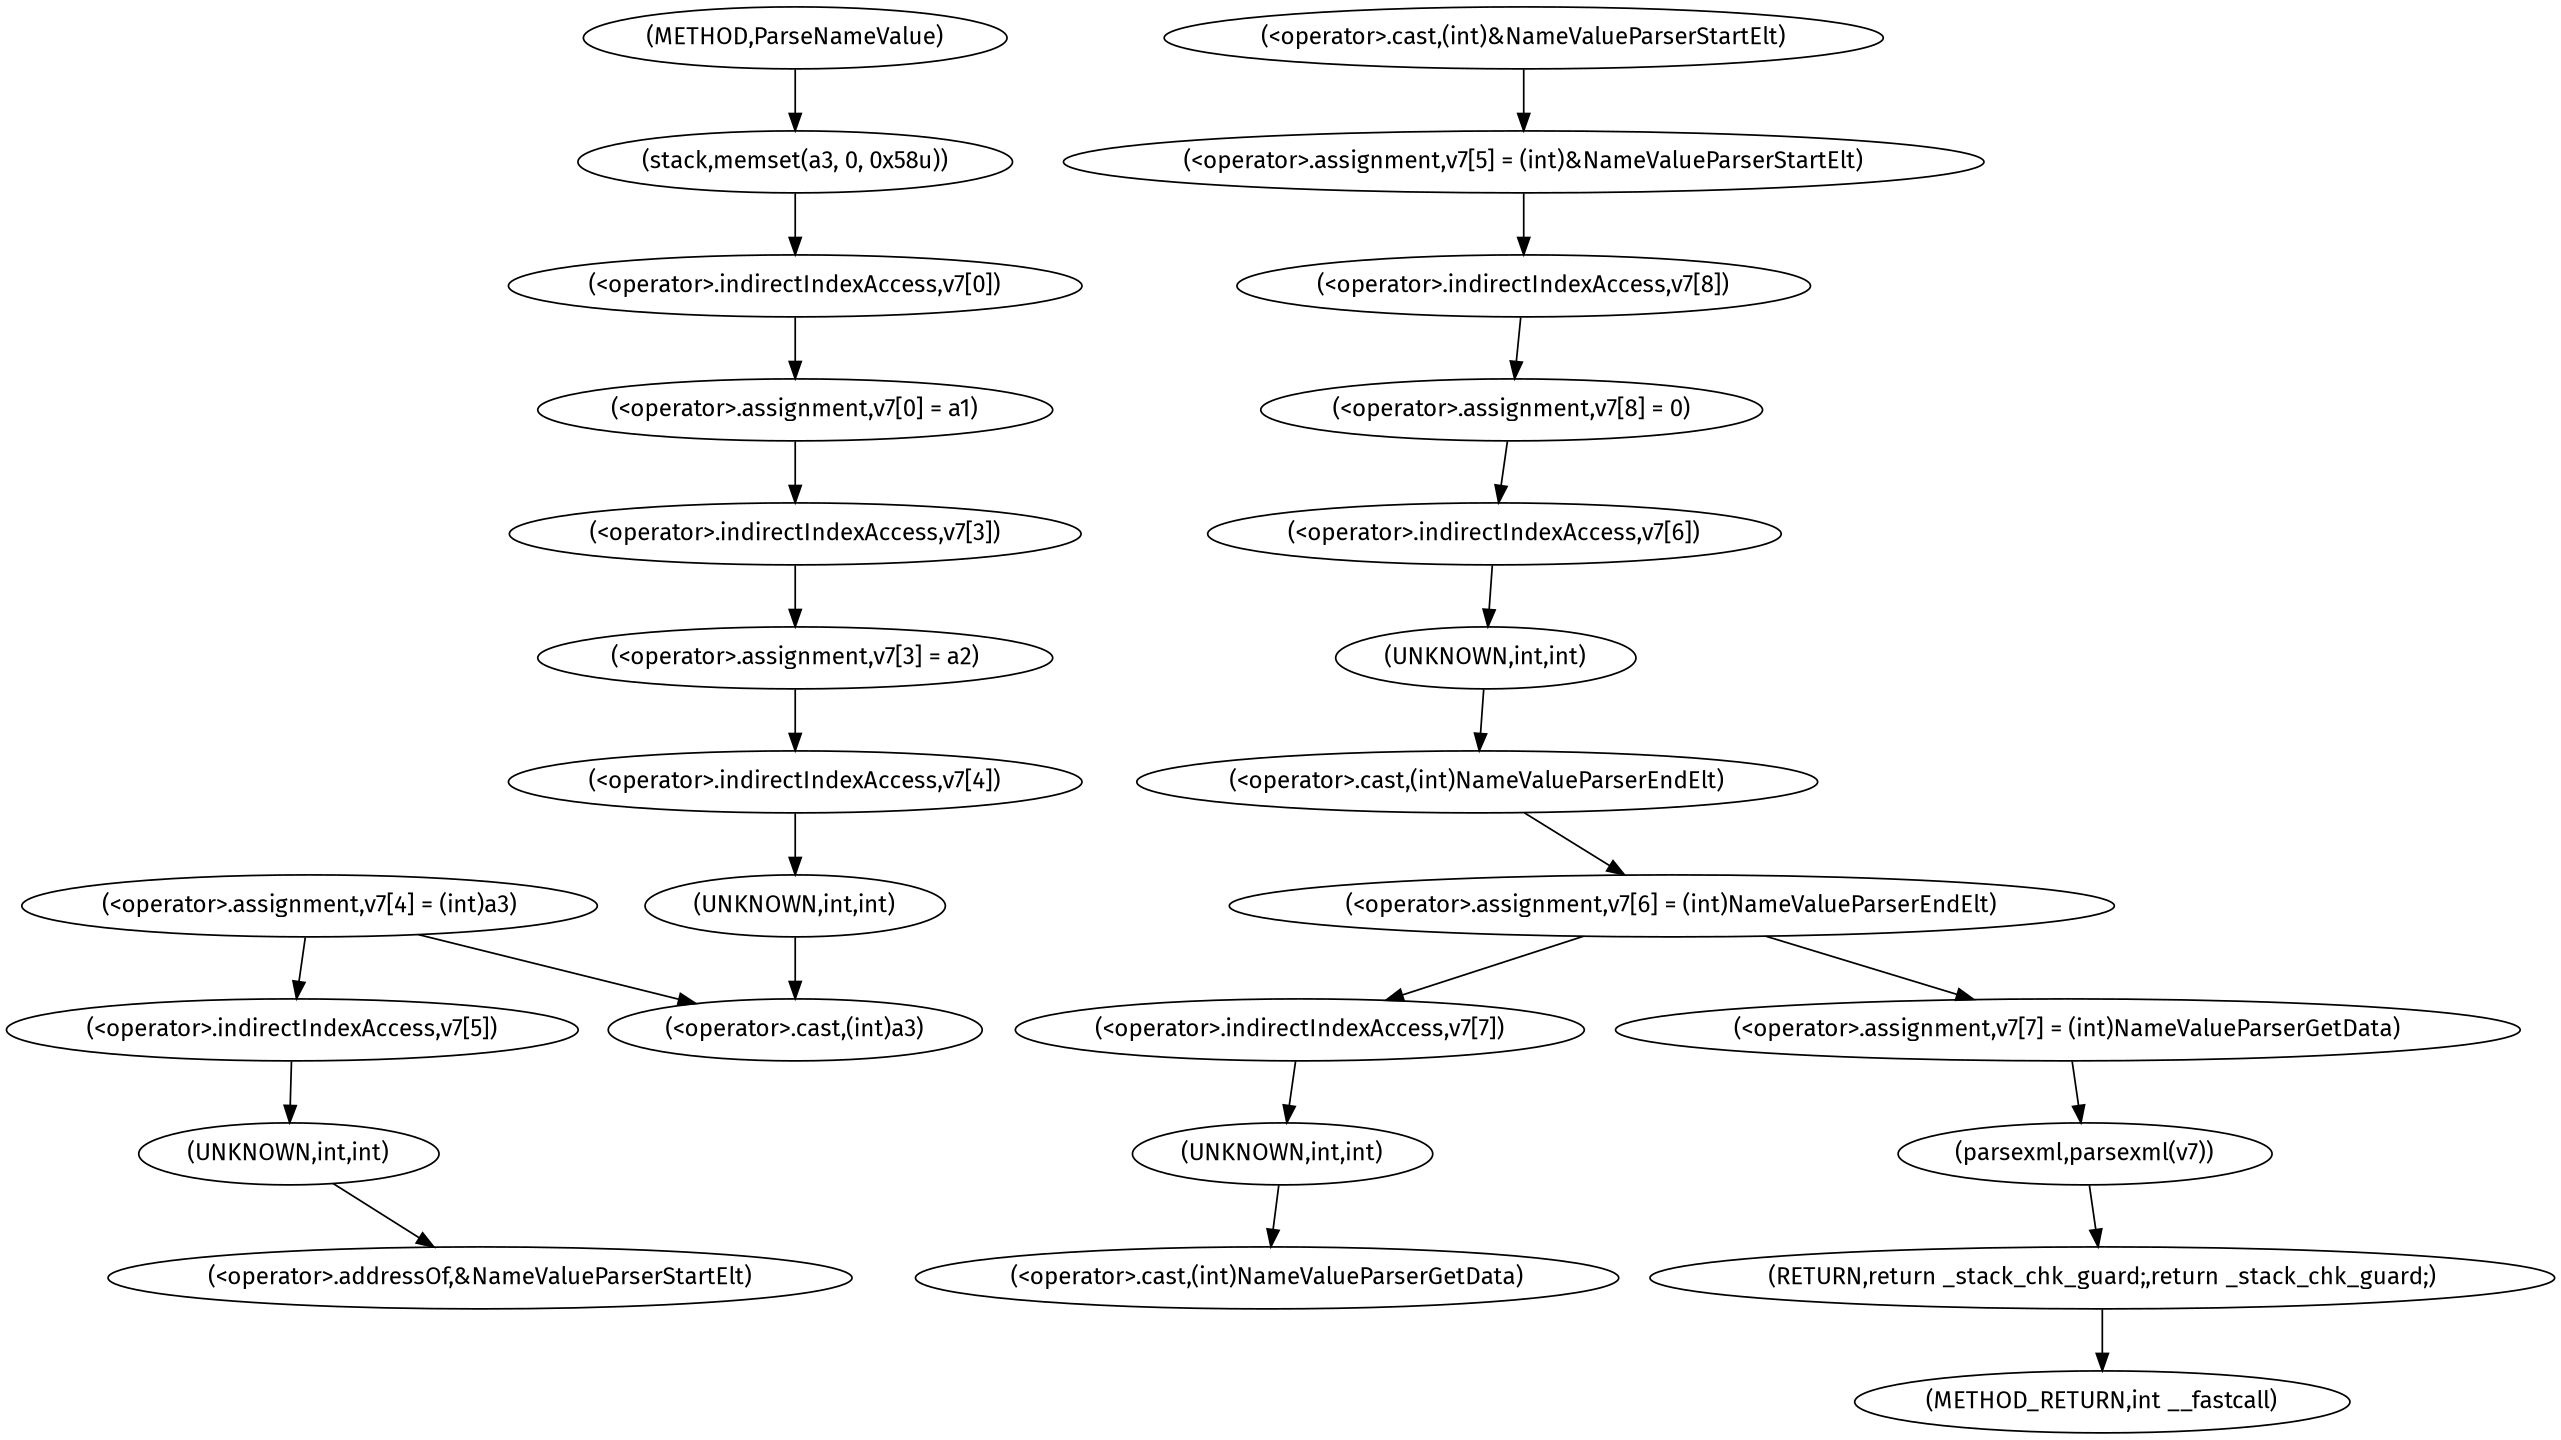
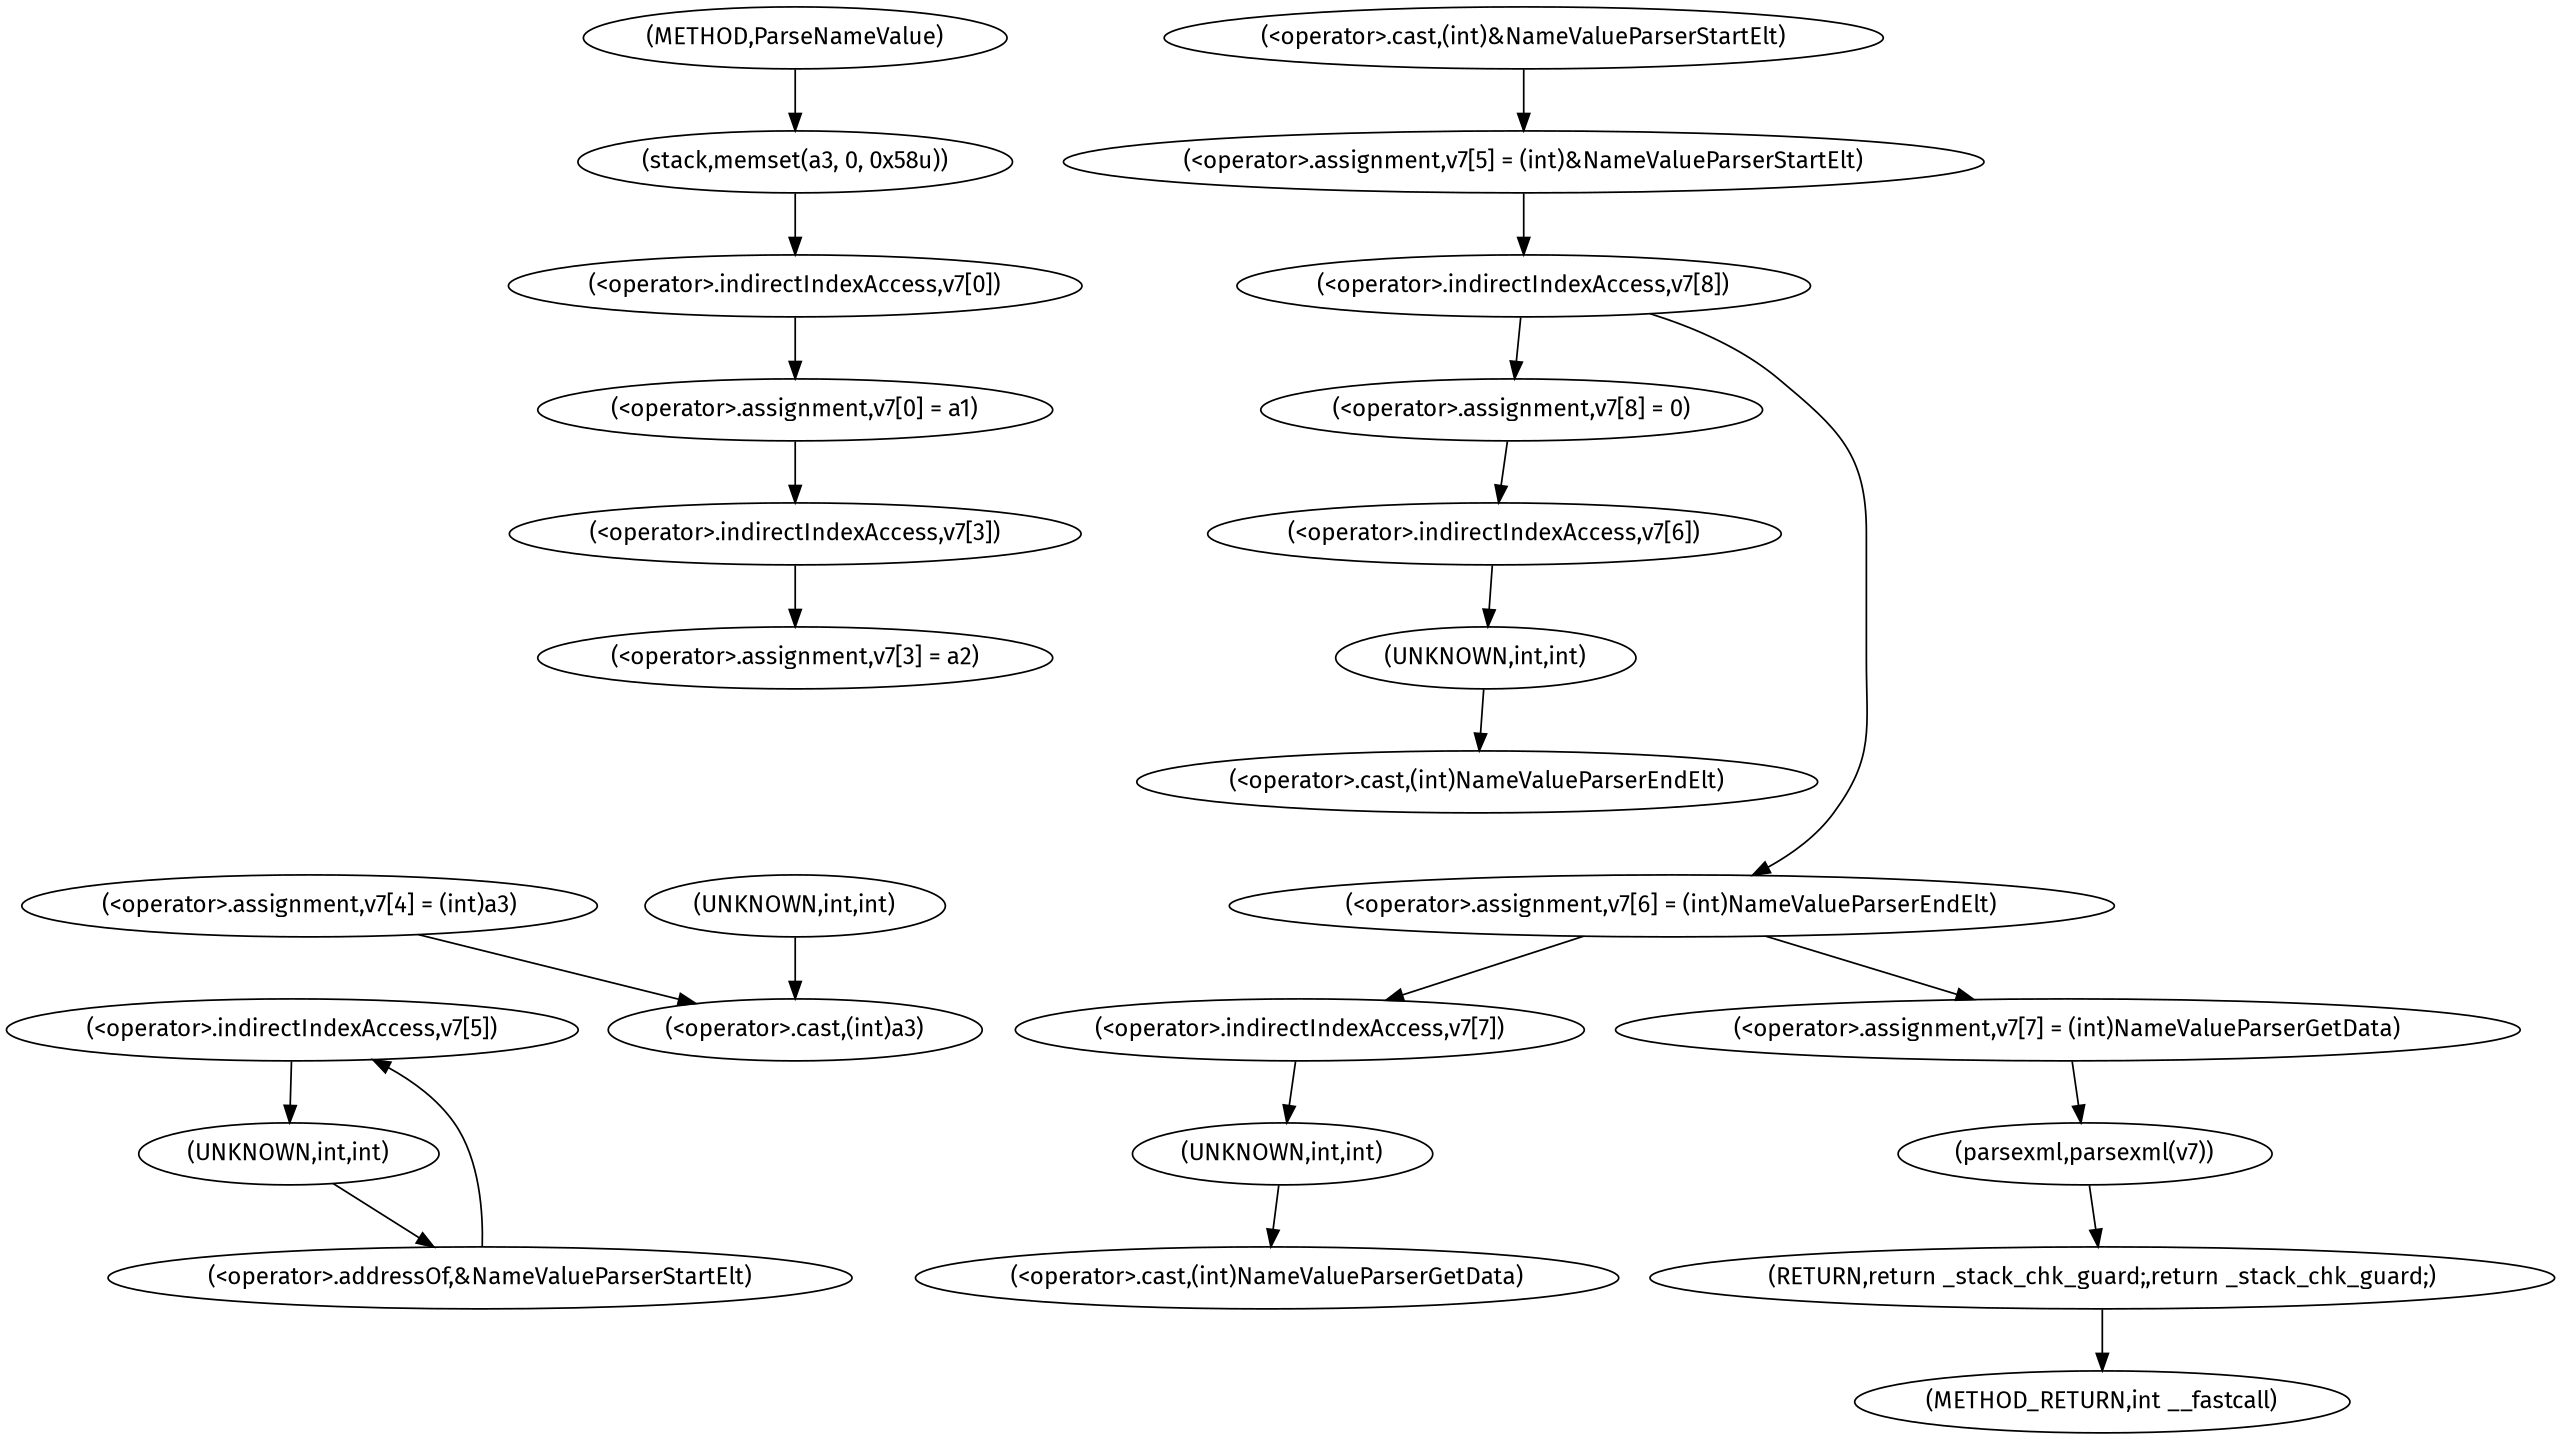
(795, 782) -> none
(1567, 839) -> (1866, 554)
(302, 959) -> (465, 1141)
